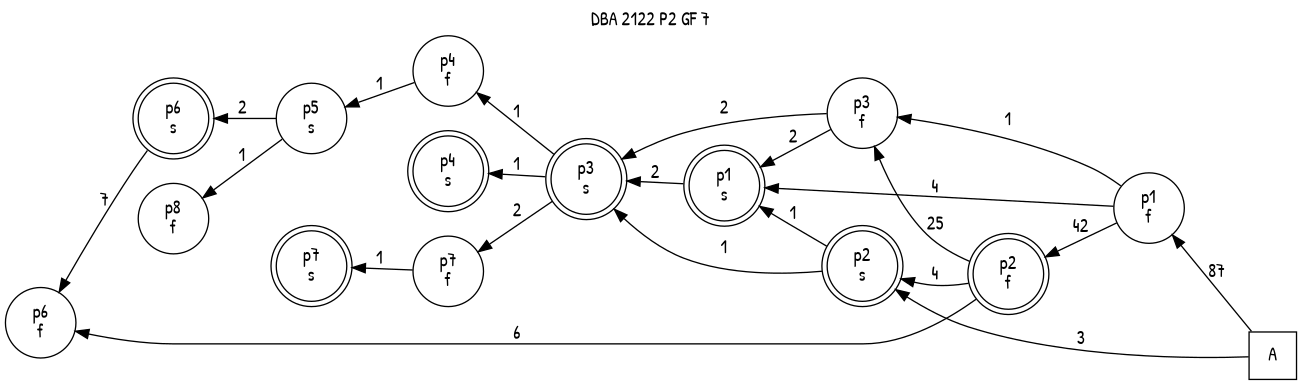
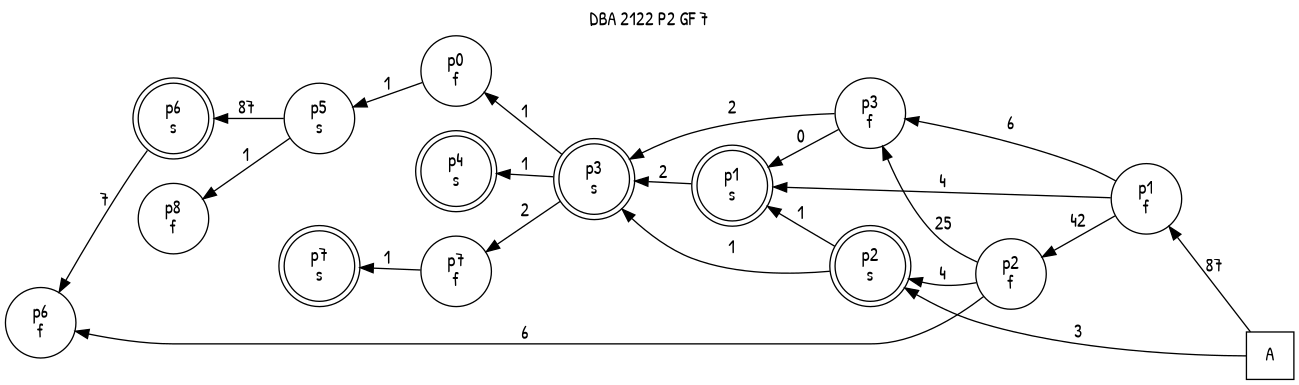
(448, 71) -> (456, 71)
(242, 109) -> (246, 109)
(1008, 120) -> (1011, 124)
(793, 138) -> (801, 138)
(1008, 274) -> (1011, 274)
